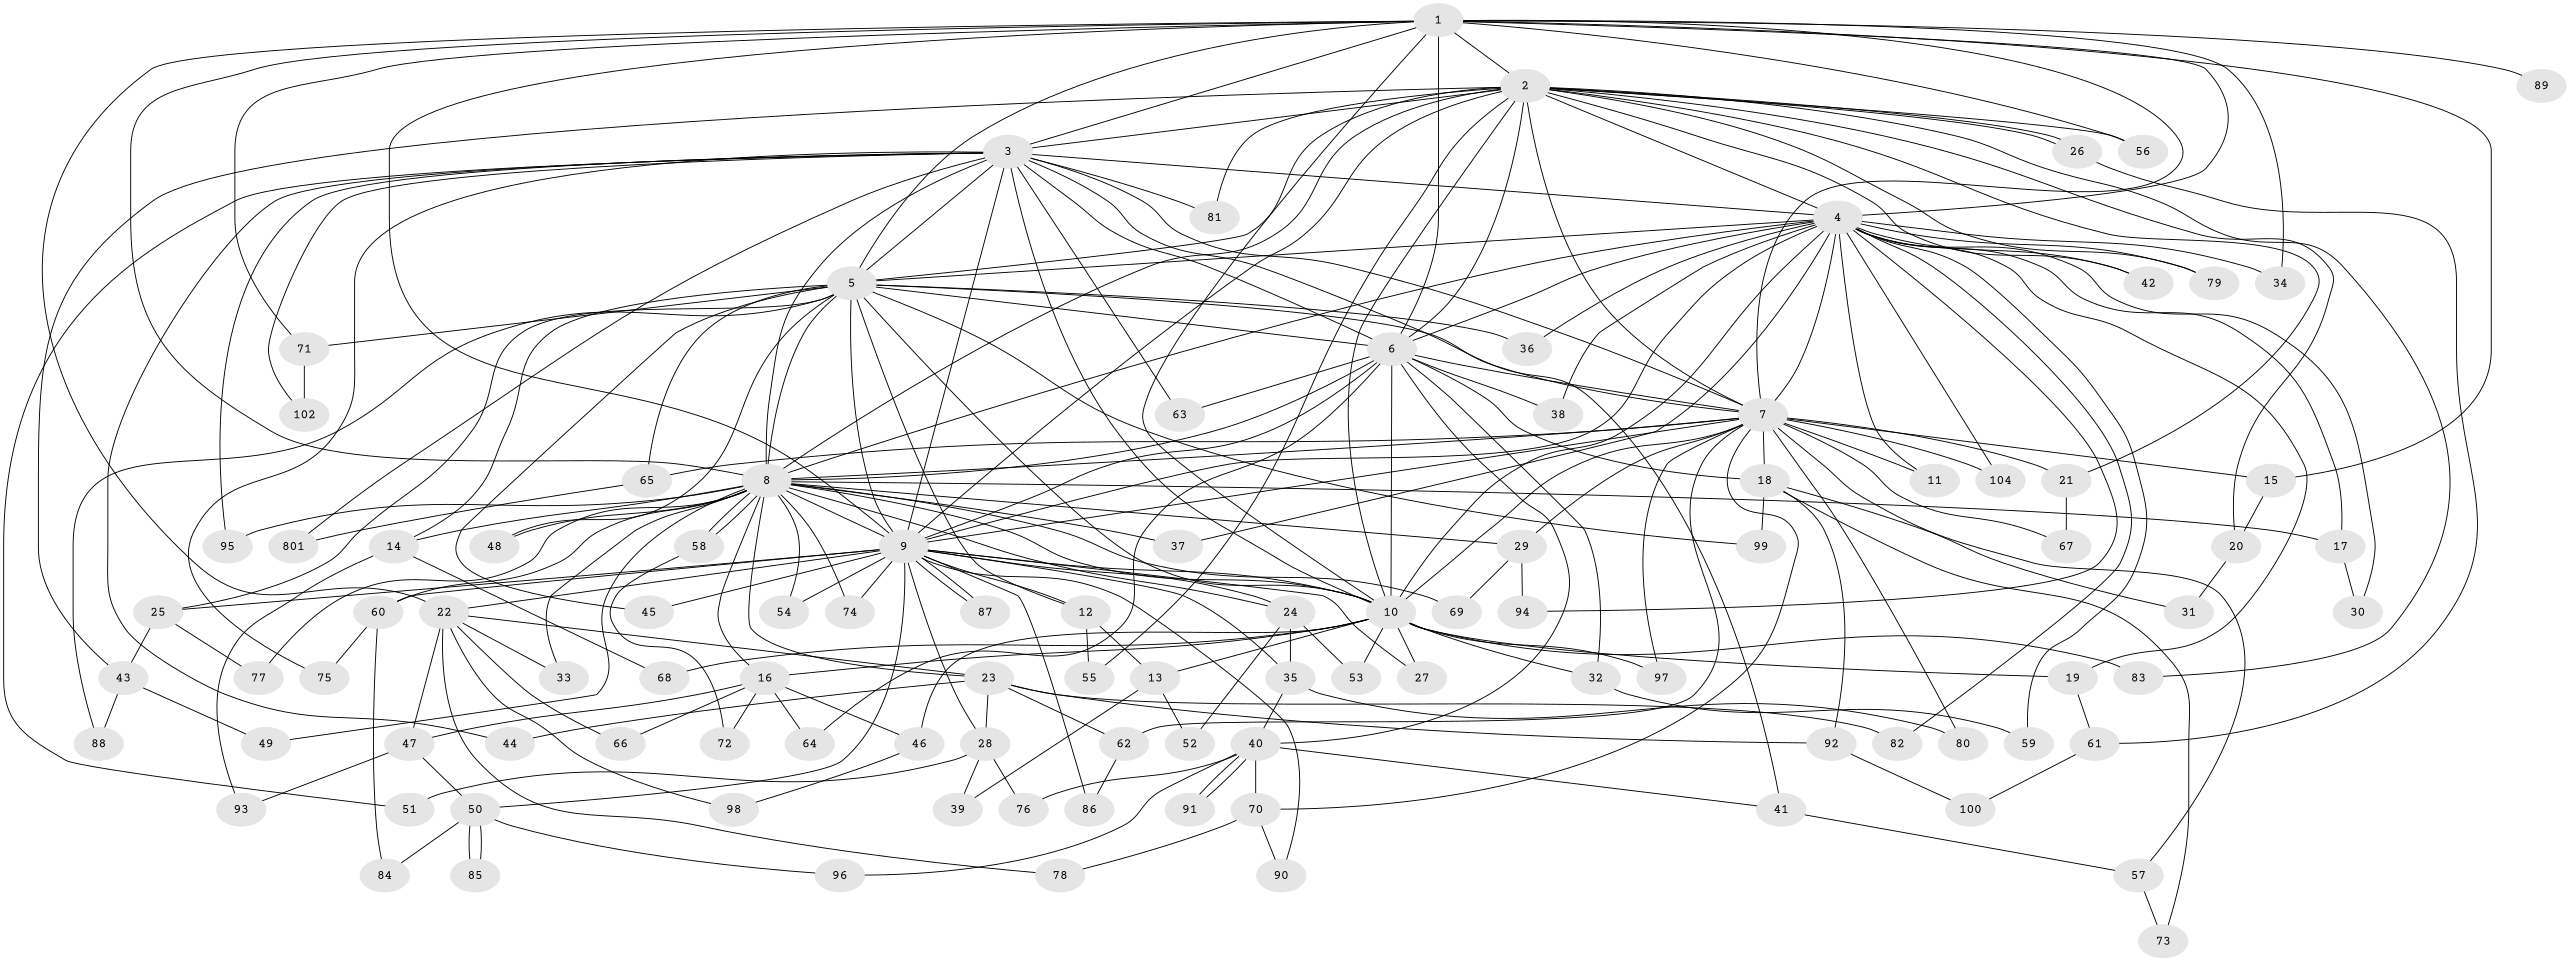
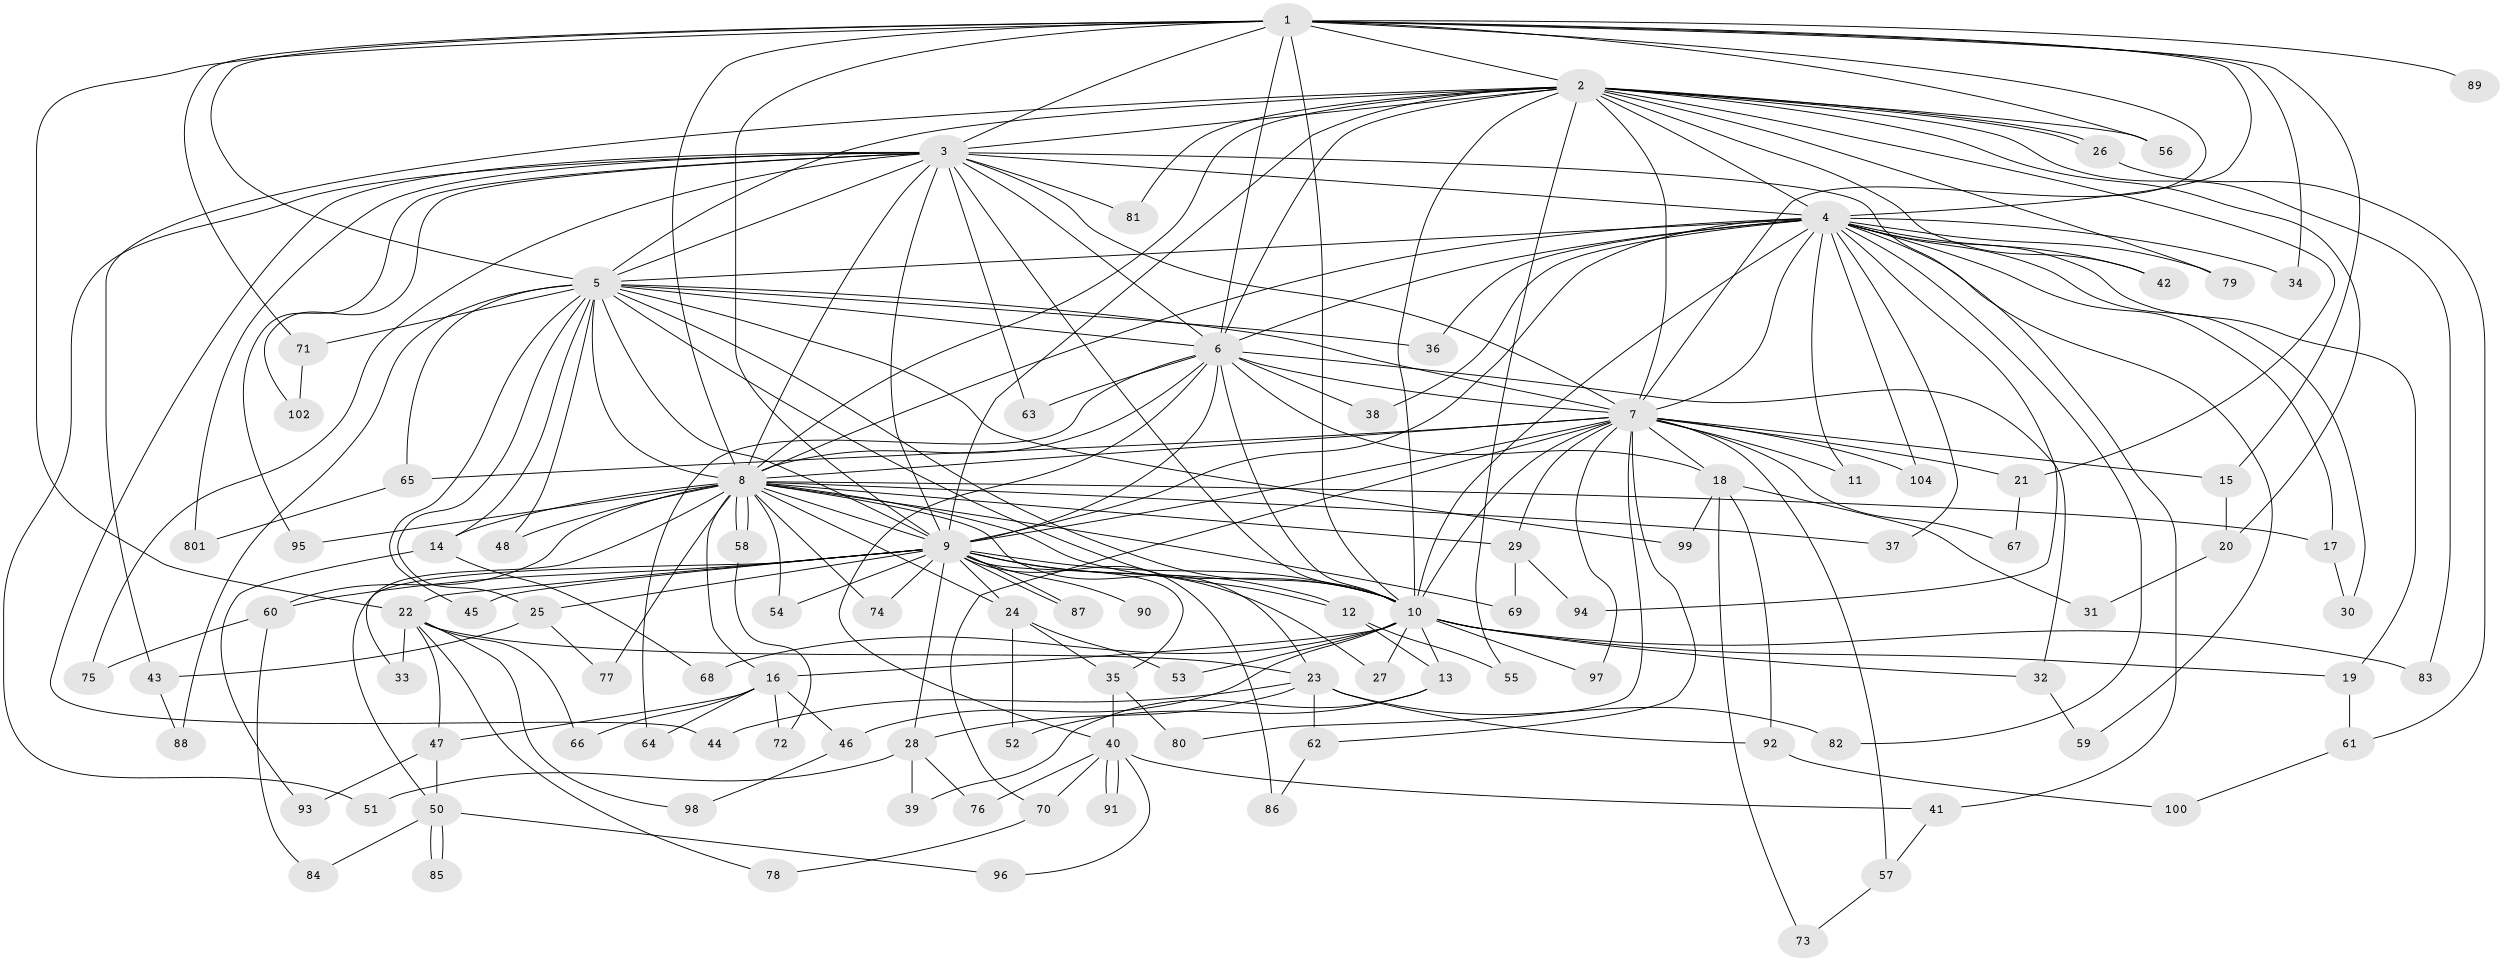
(266, 744) -> none
(1269, 843) -> none
